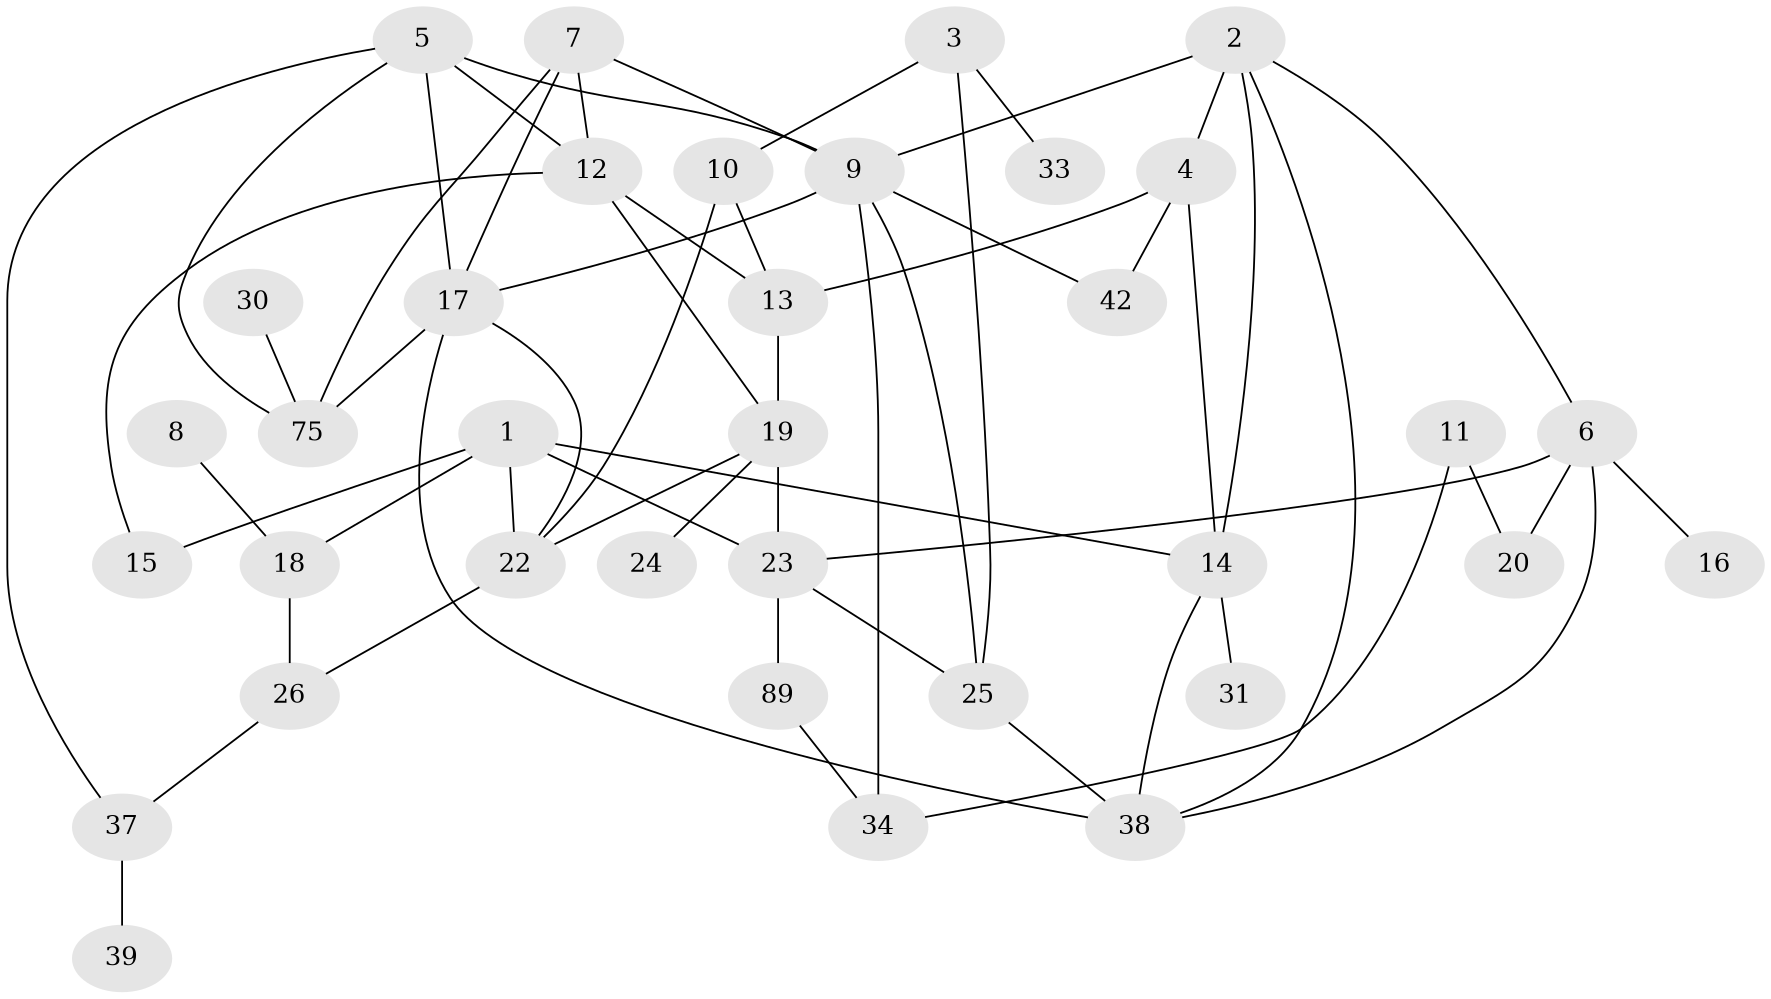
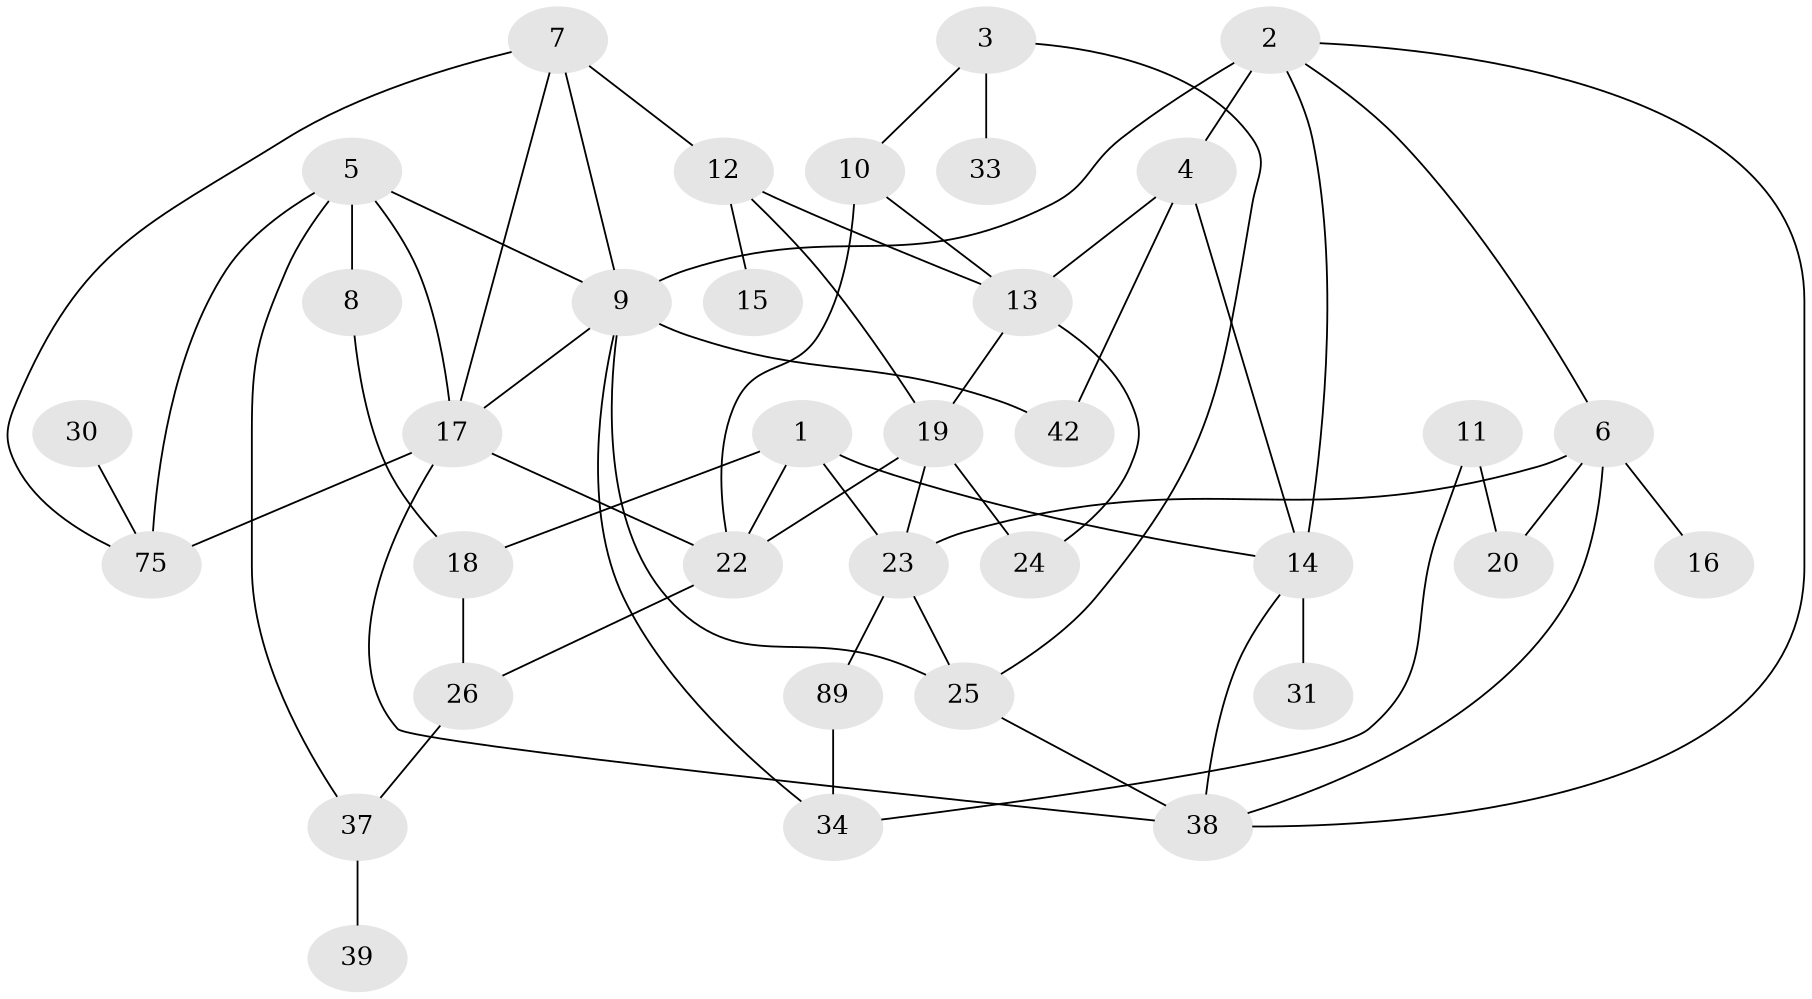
(505, 104) -> (352, 237)
none -> (1139, 431)
(324, 497) -> none
